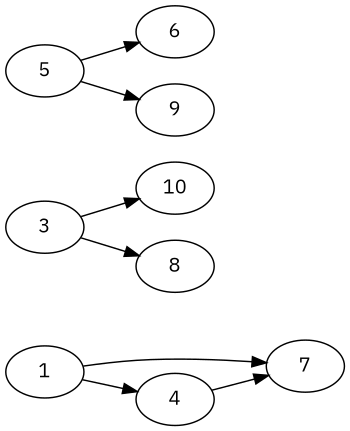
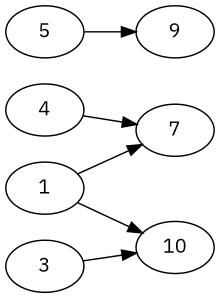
(175, 32) -> none
(175, 266) -> none
(103, 384) -> (103, 215)
